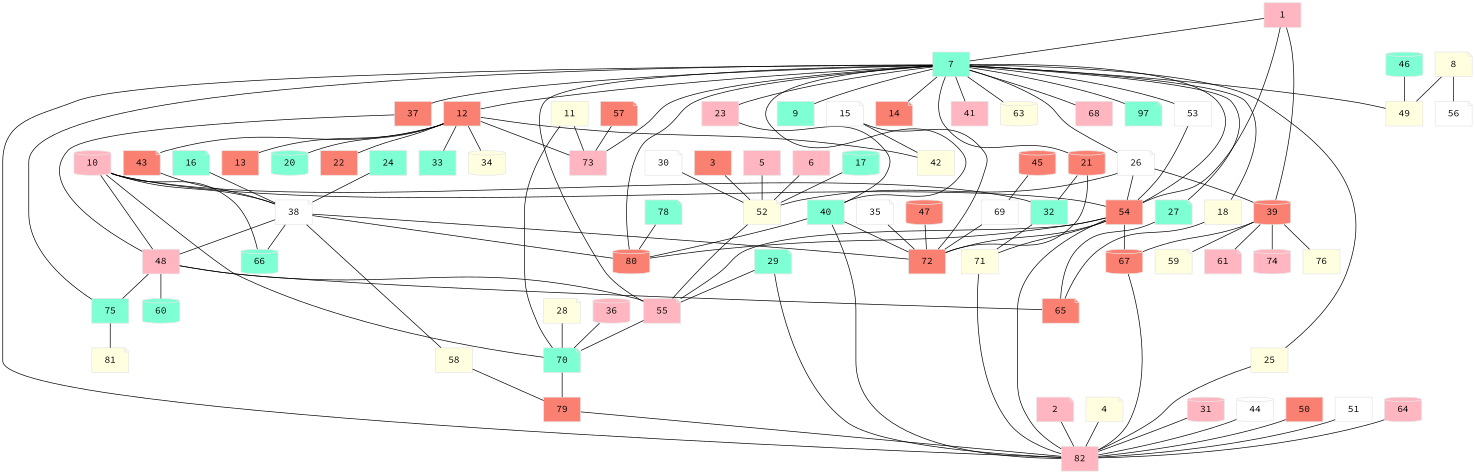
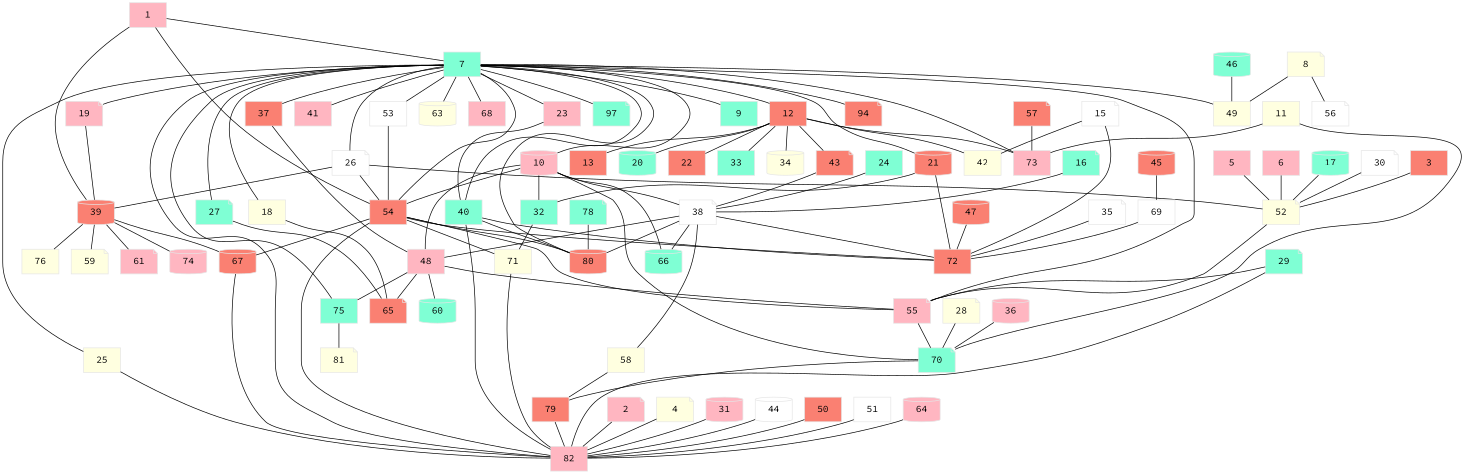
none -> (647, 82)
none -> (84, 114)
(894, 114) -> (863, 114)
